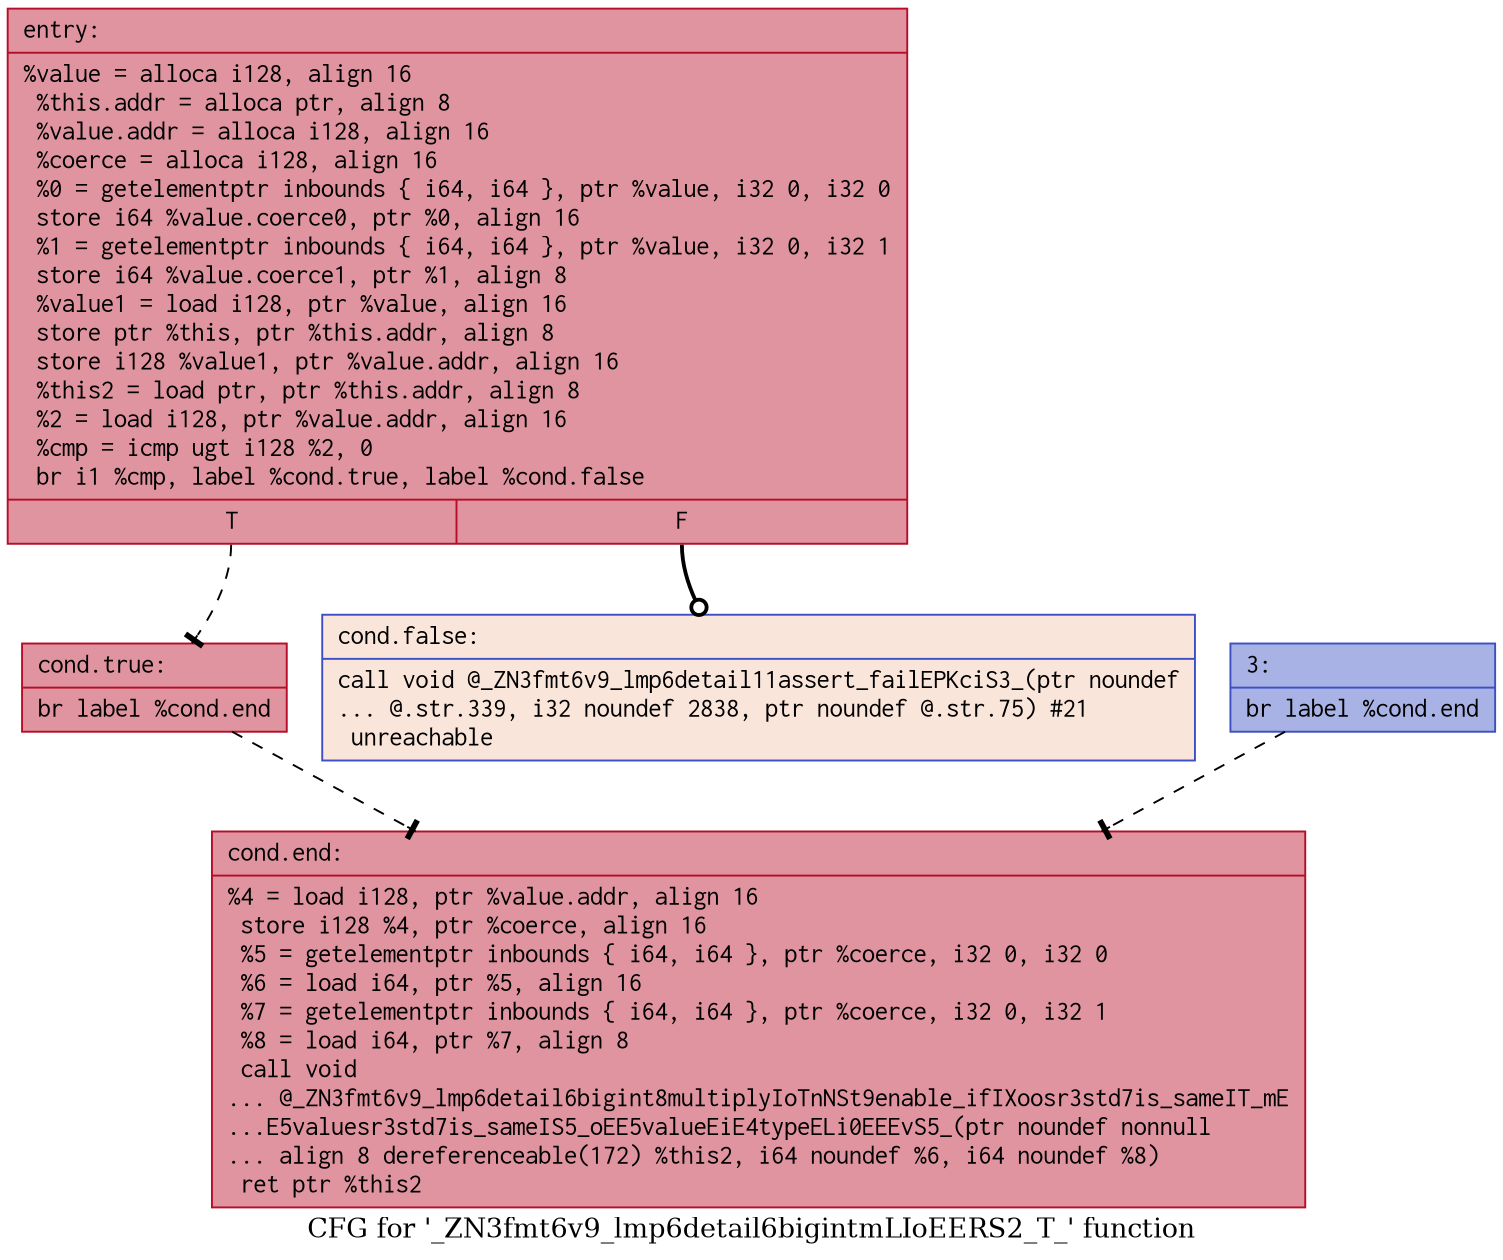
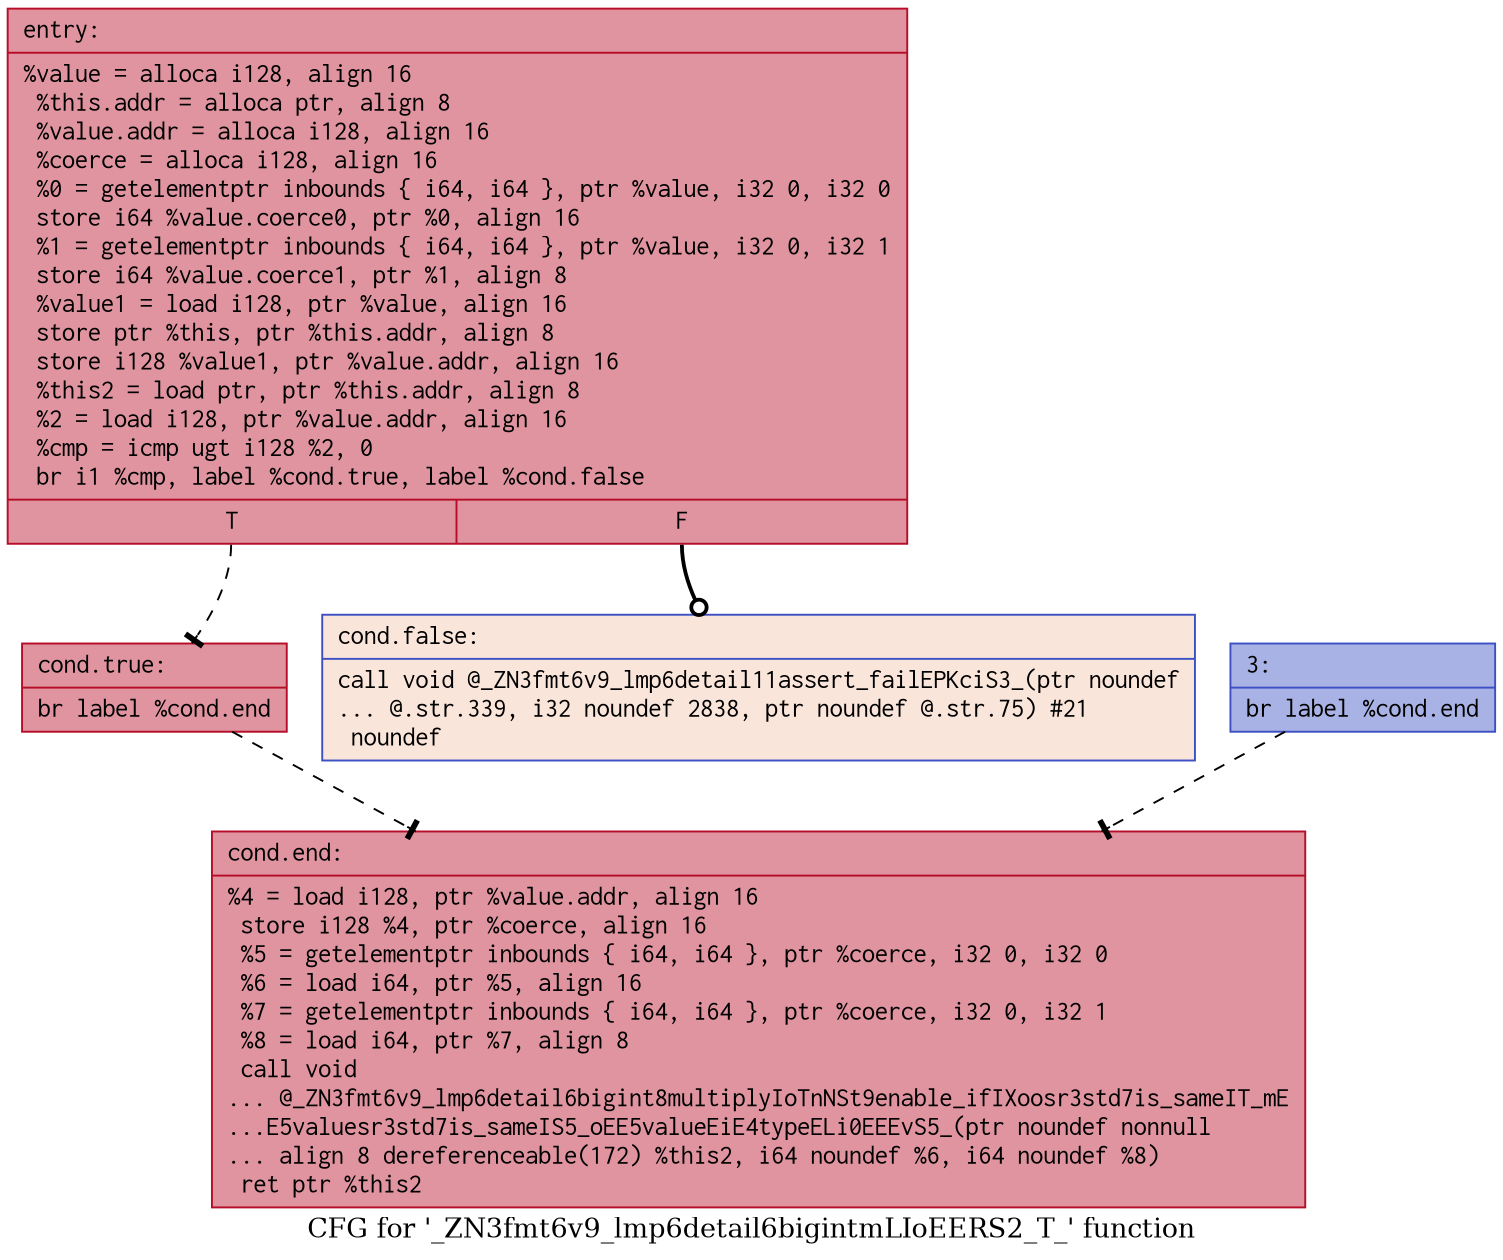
(416, 737) -> (390, 737)
